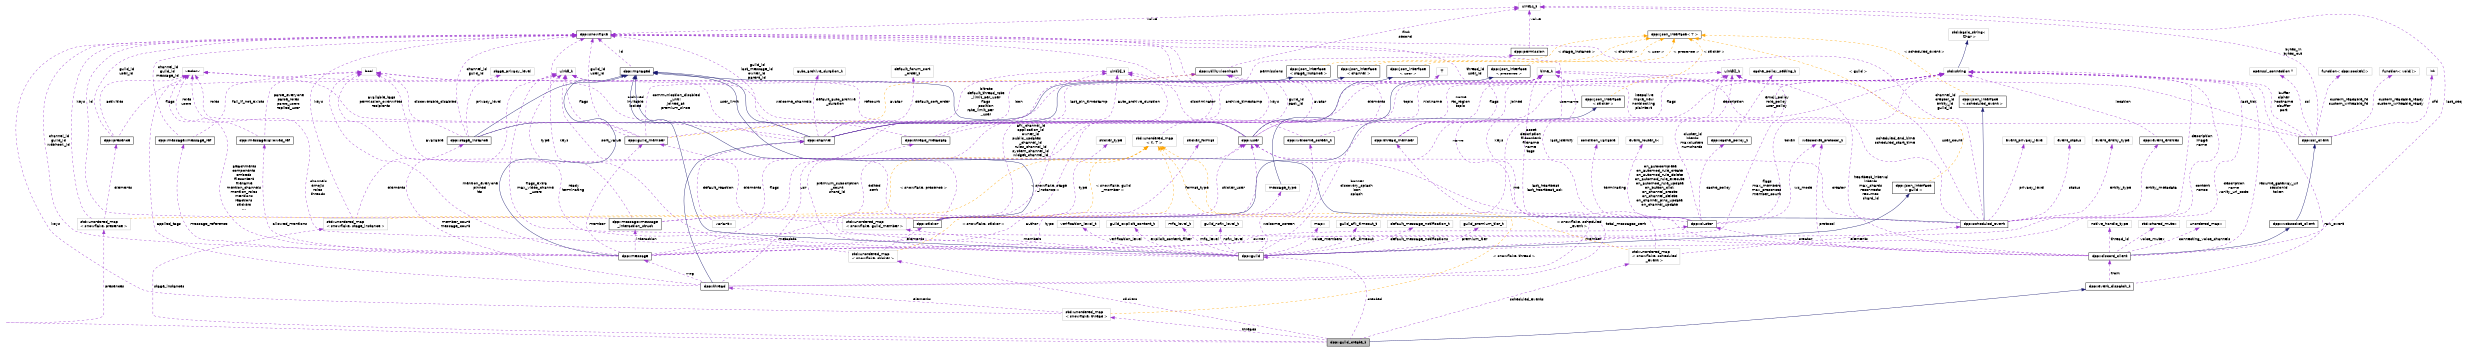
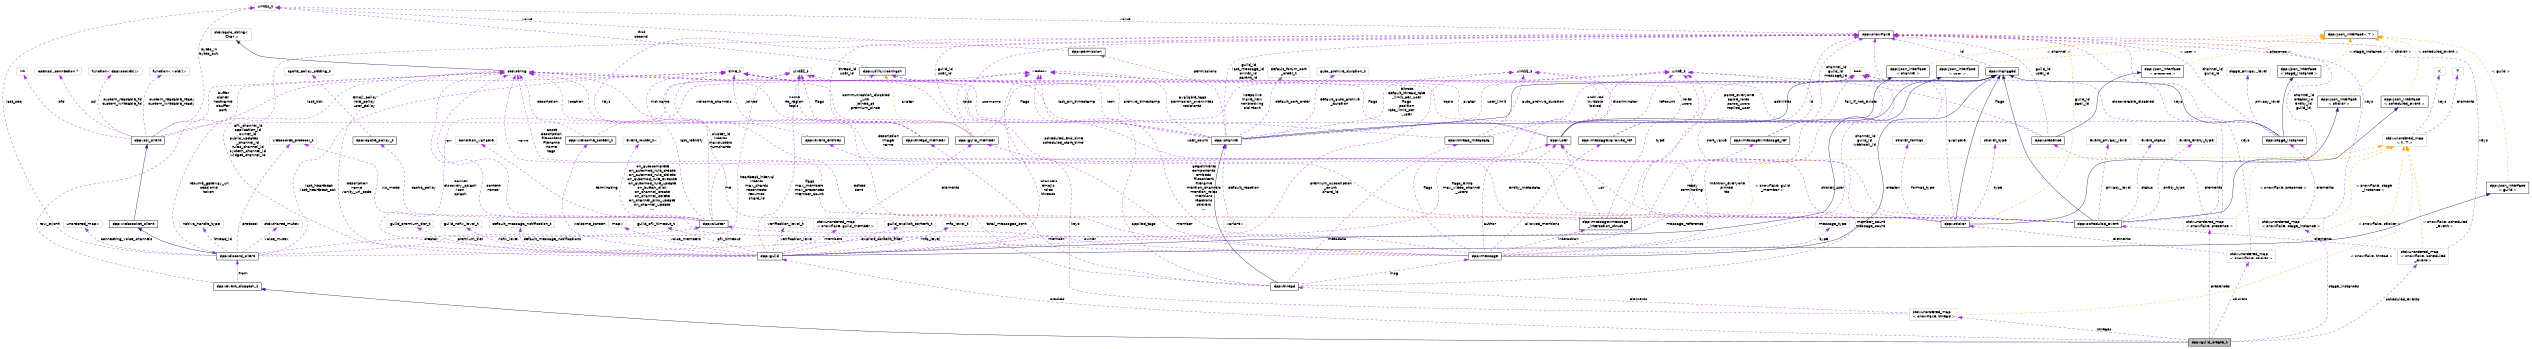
none -> (2440, 71)
(1185, 73) -> (2073, 77)
(2252, 95) -> (285, 119)
(1391, 103) -> (2097, 104)
(1789, 141) -> (448, 141)
